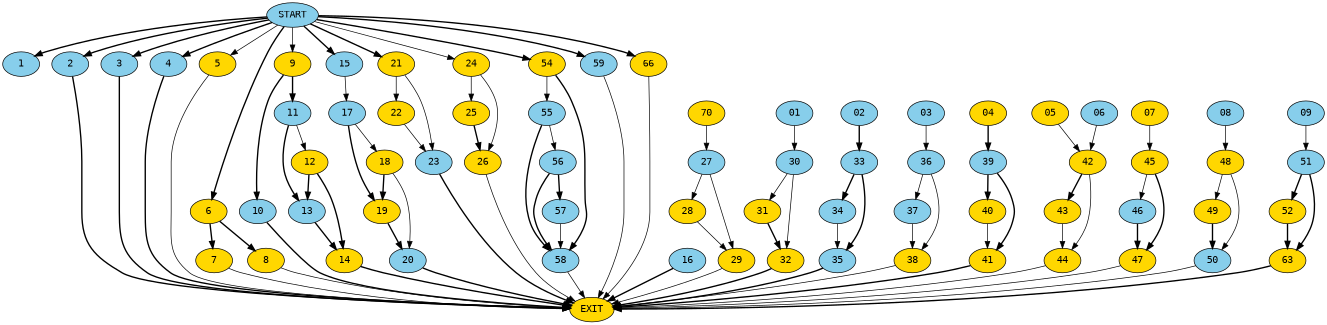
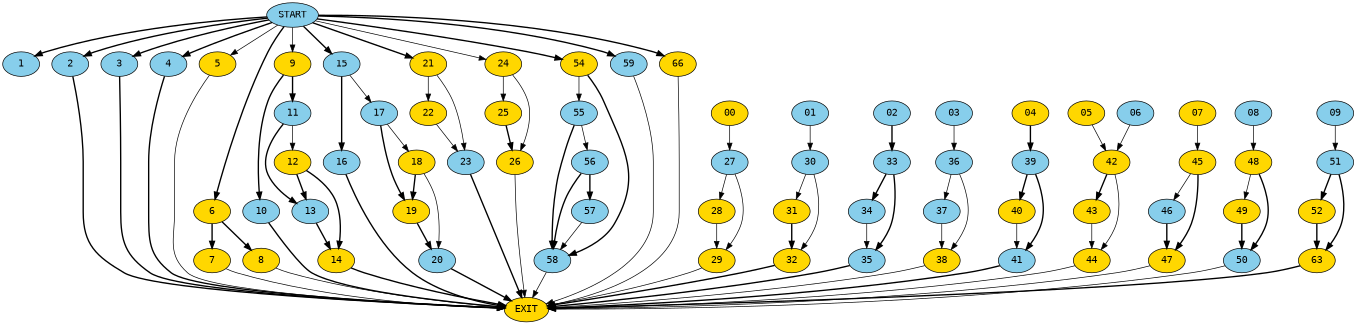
none -> (342, 110)
(706, 113) -> (730, 113)
(1239, 210) -> (1268, 210)
(987, 261) -> (1017, 261)
